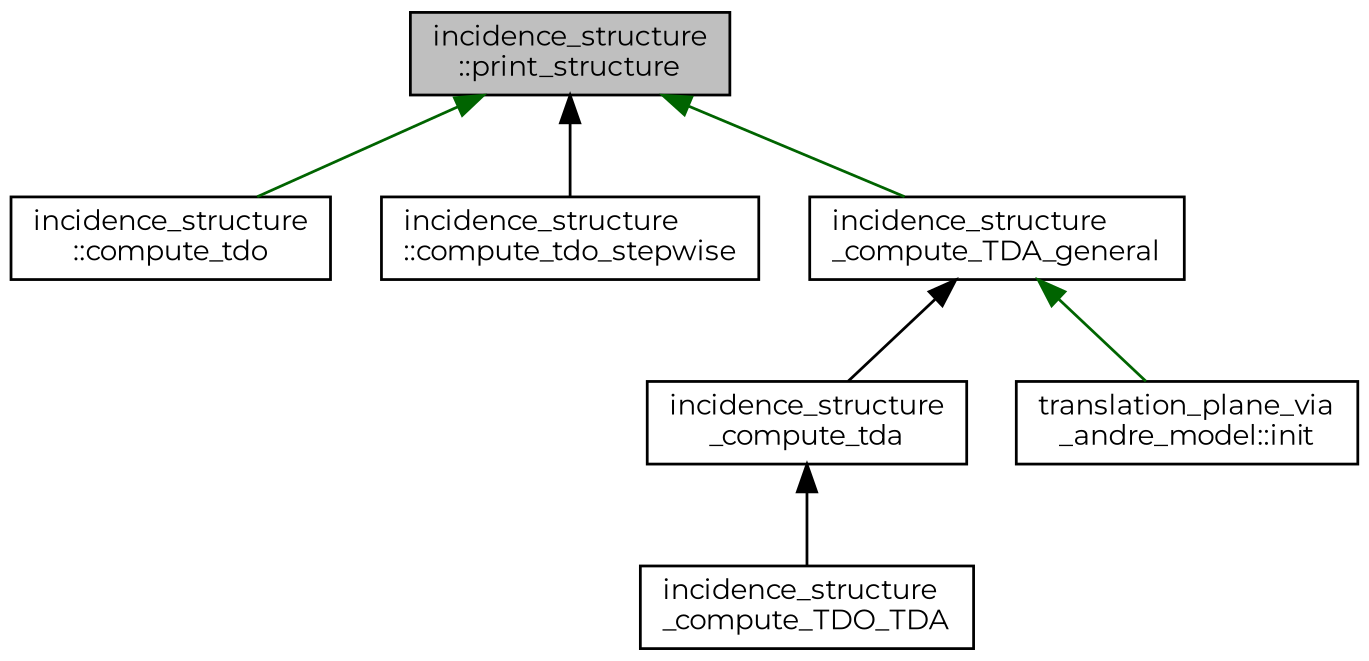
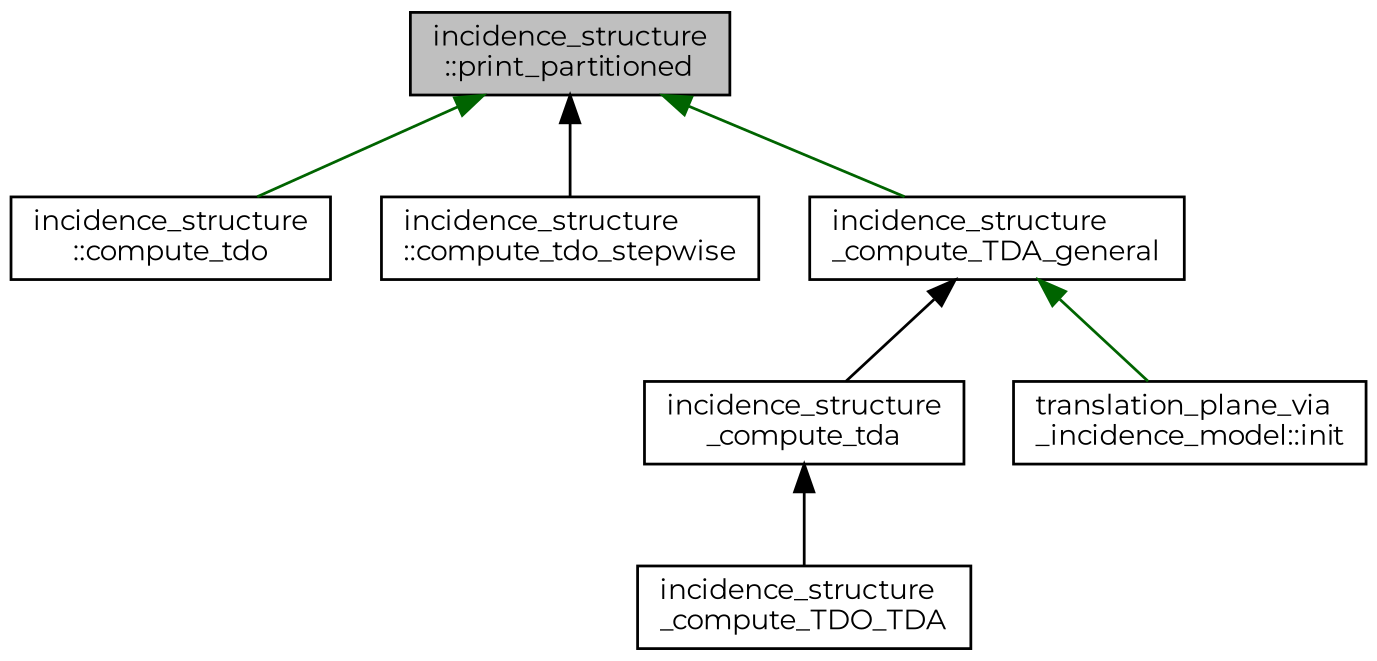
(570, 54) -> (570, 54)
(1187, 423) -> (1190, 423)
